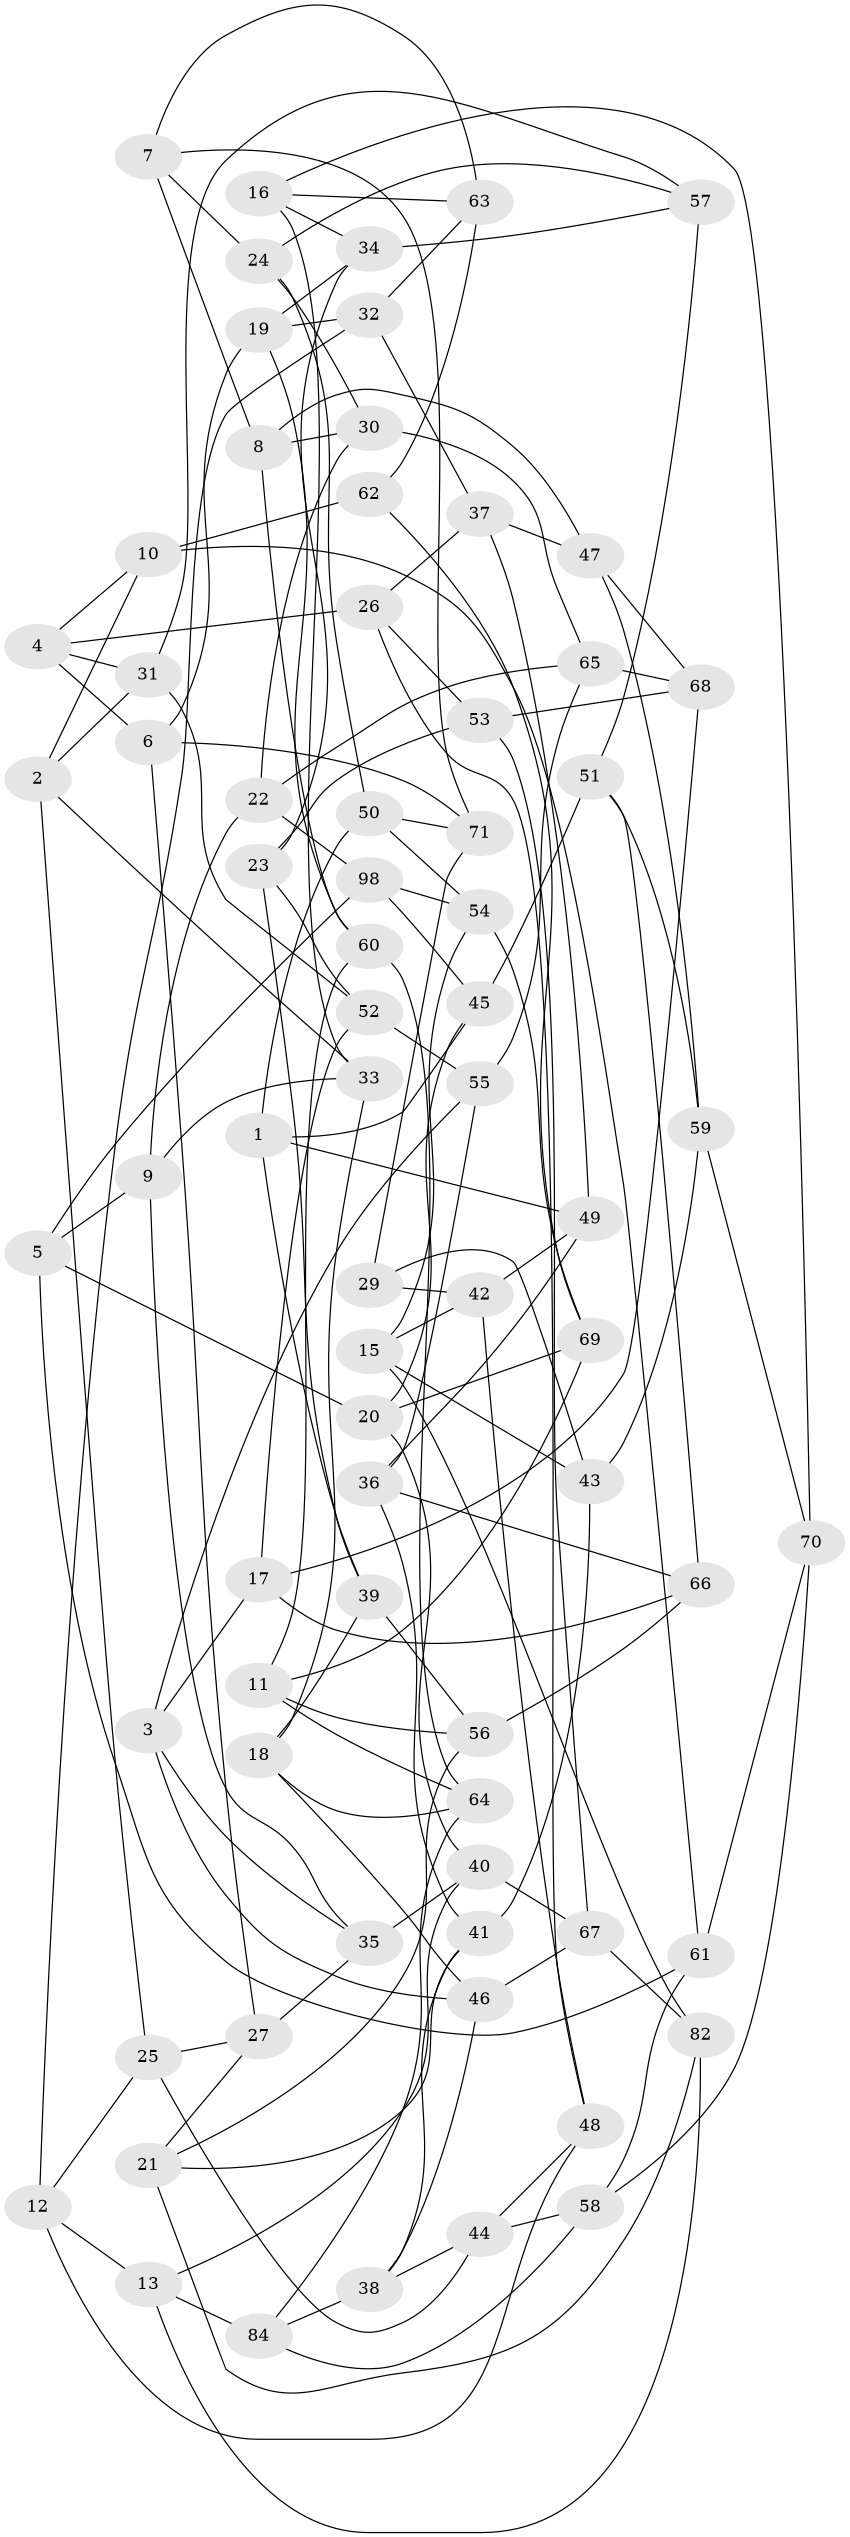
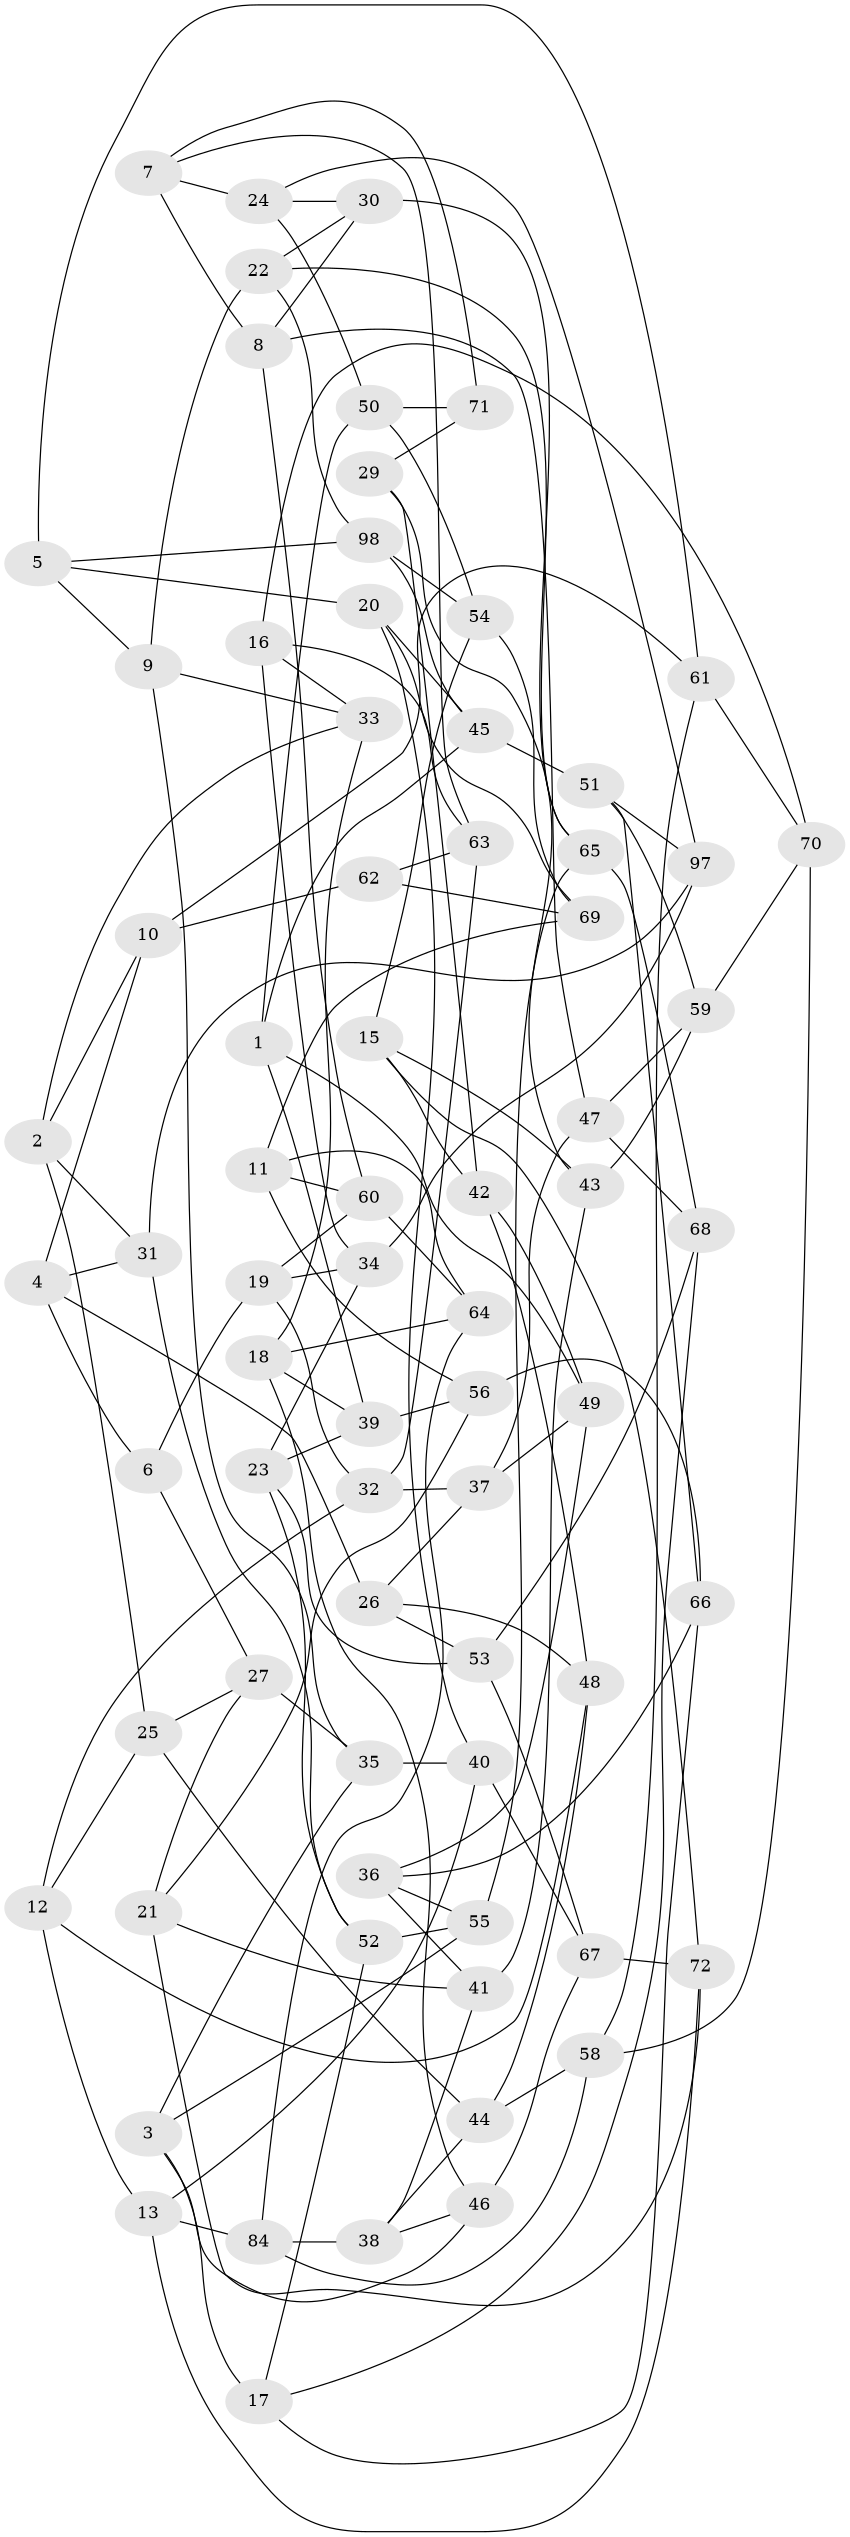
(701, 202) -> (701, 864)
(334, 760) -> none
(701, 2035) -> (701, 1967)
